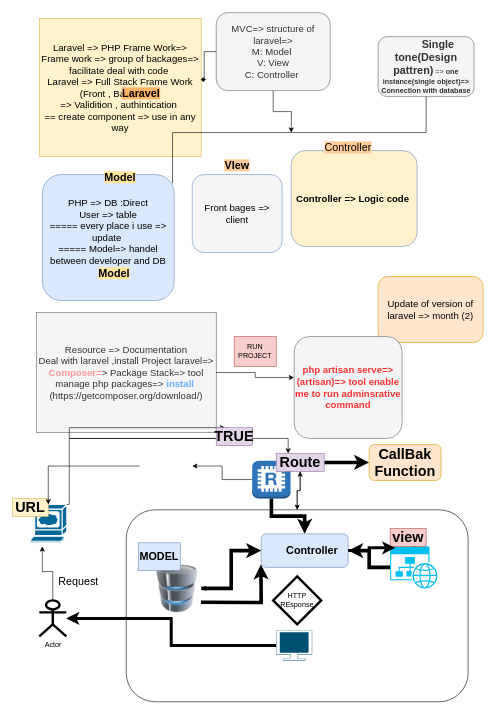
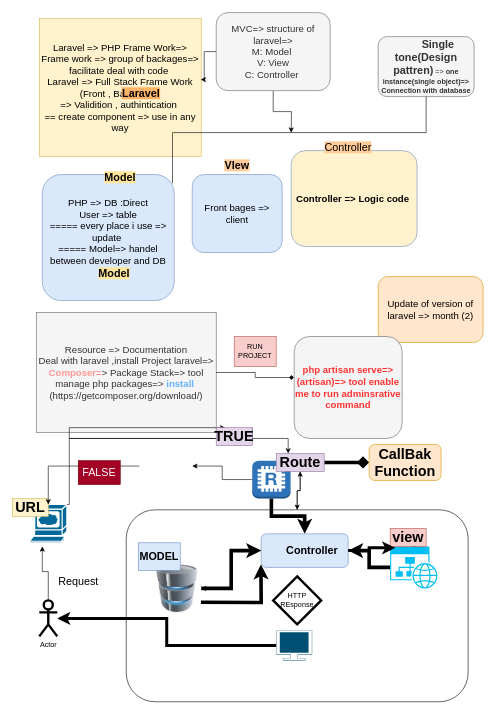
(204, 77) -> (204, 77)
(237, 213) -> (237, 213)
(288, 377) -> (288, 377)
(357, 462) -> (357, 462)
none -> (99, 473)
(53, 618) -> (48, 618)
